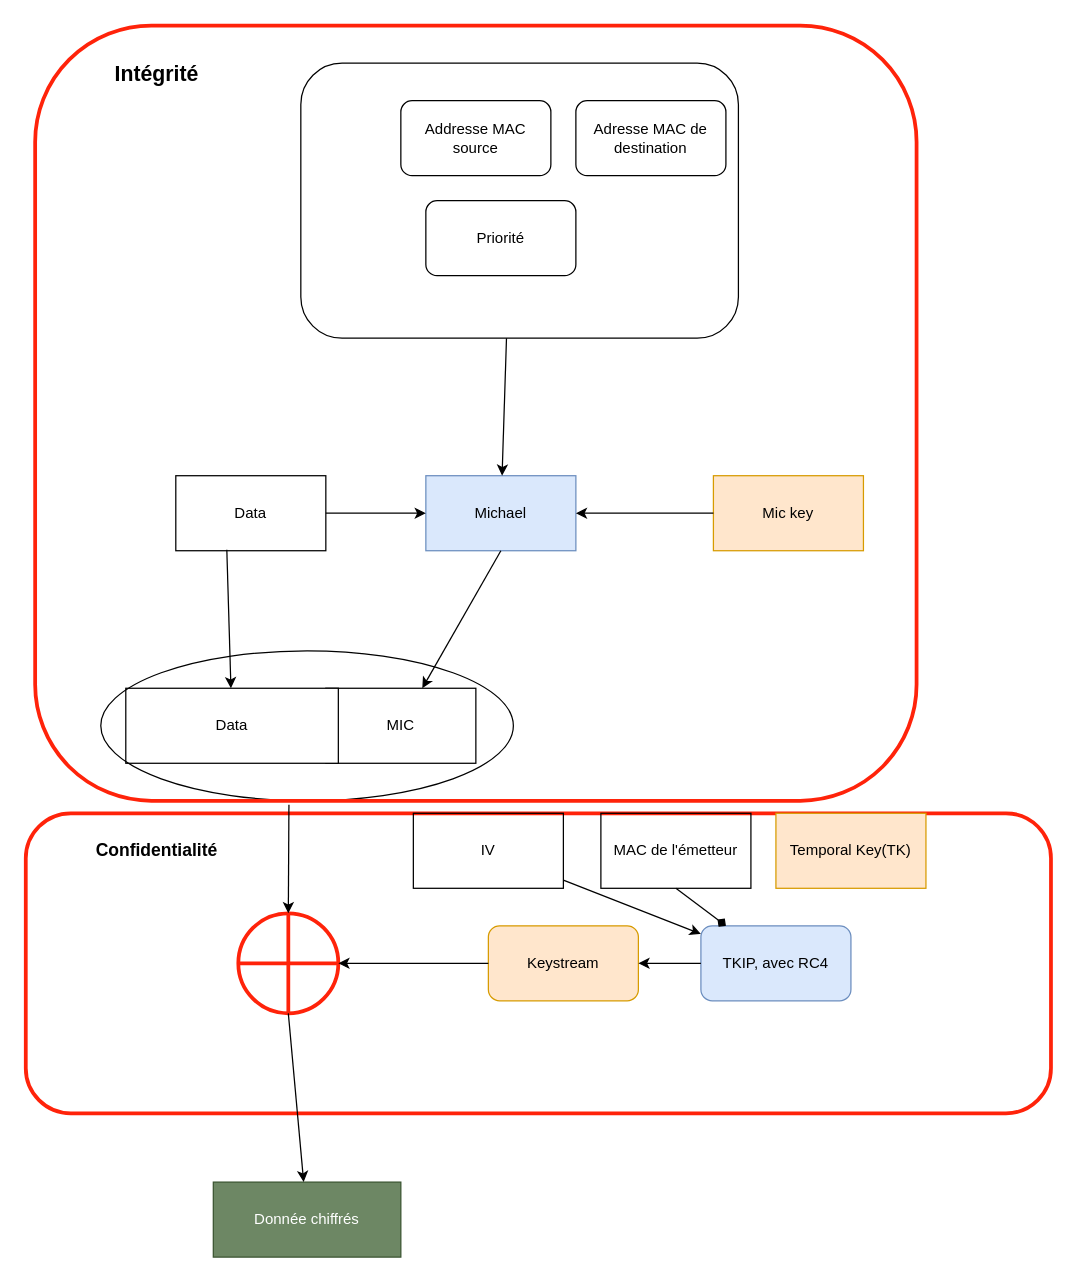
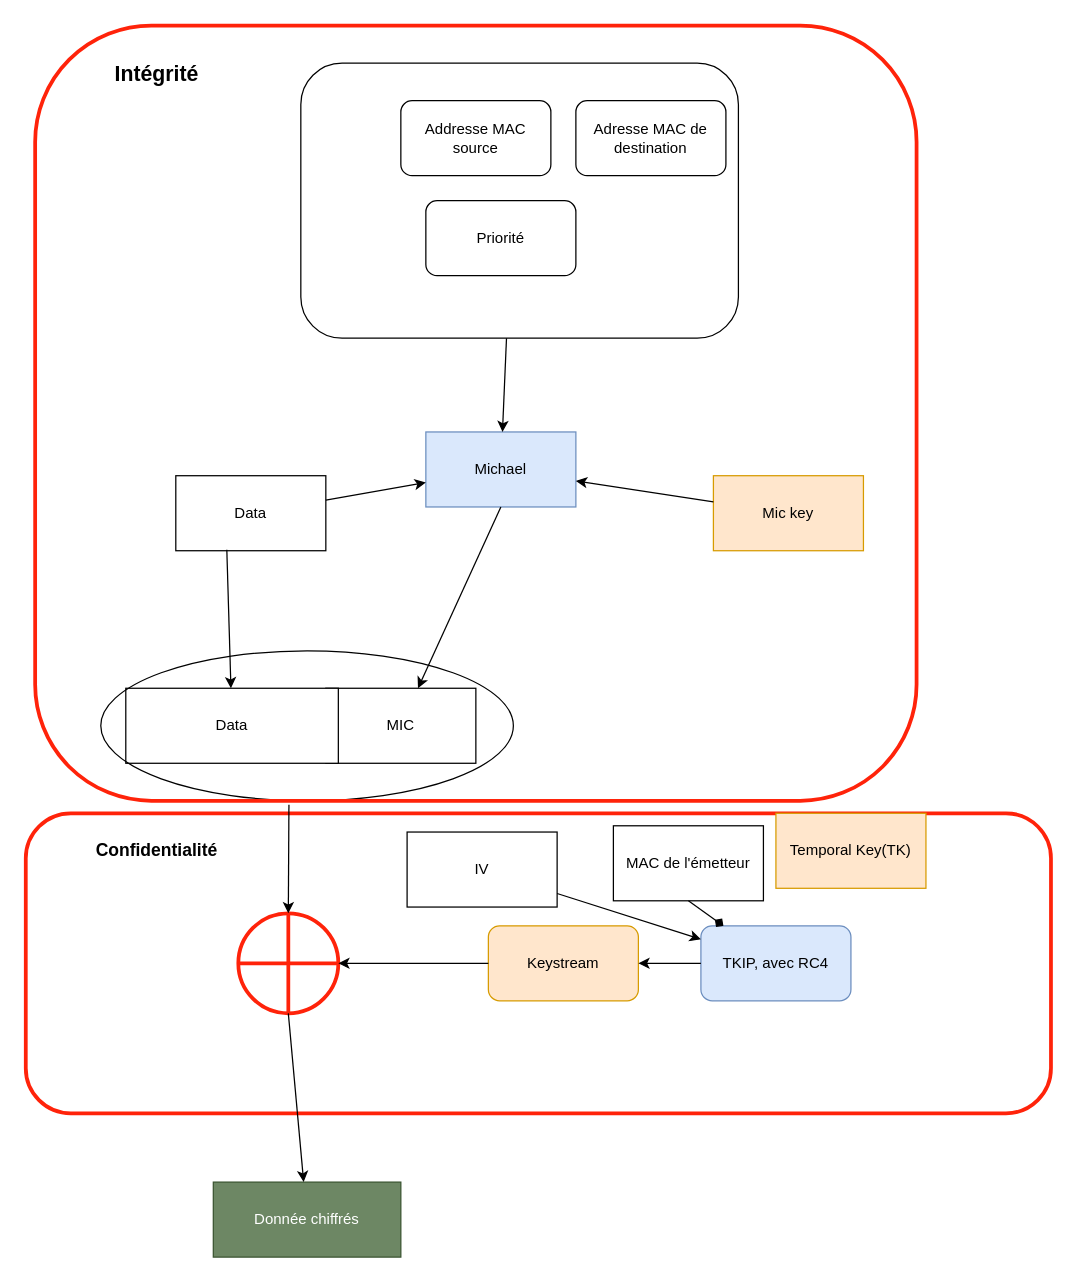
(501, 513) -> (501, 469)
(488, 851) -> (482, 869)
(676, 851) -> (688, 863)
